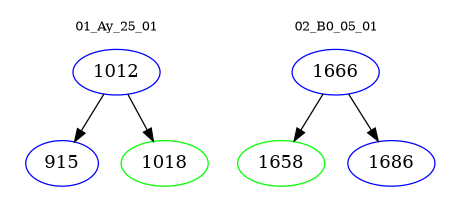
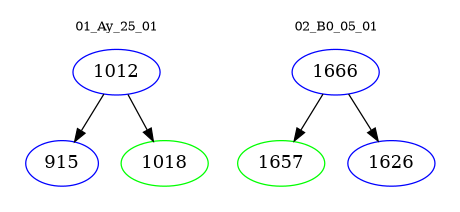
(281, 163) -> (281, 163)
(391, 163) -> (391, 163)
